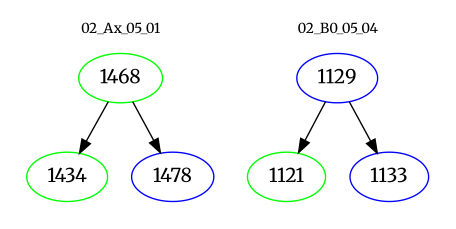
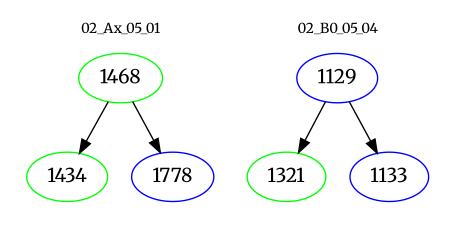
(173, 177) -> (173, 177)
(287, 177) -> (287, 177)
